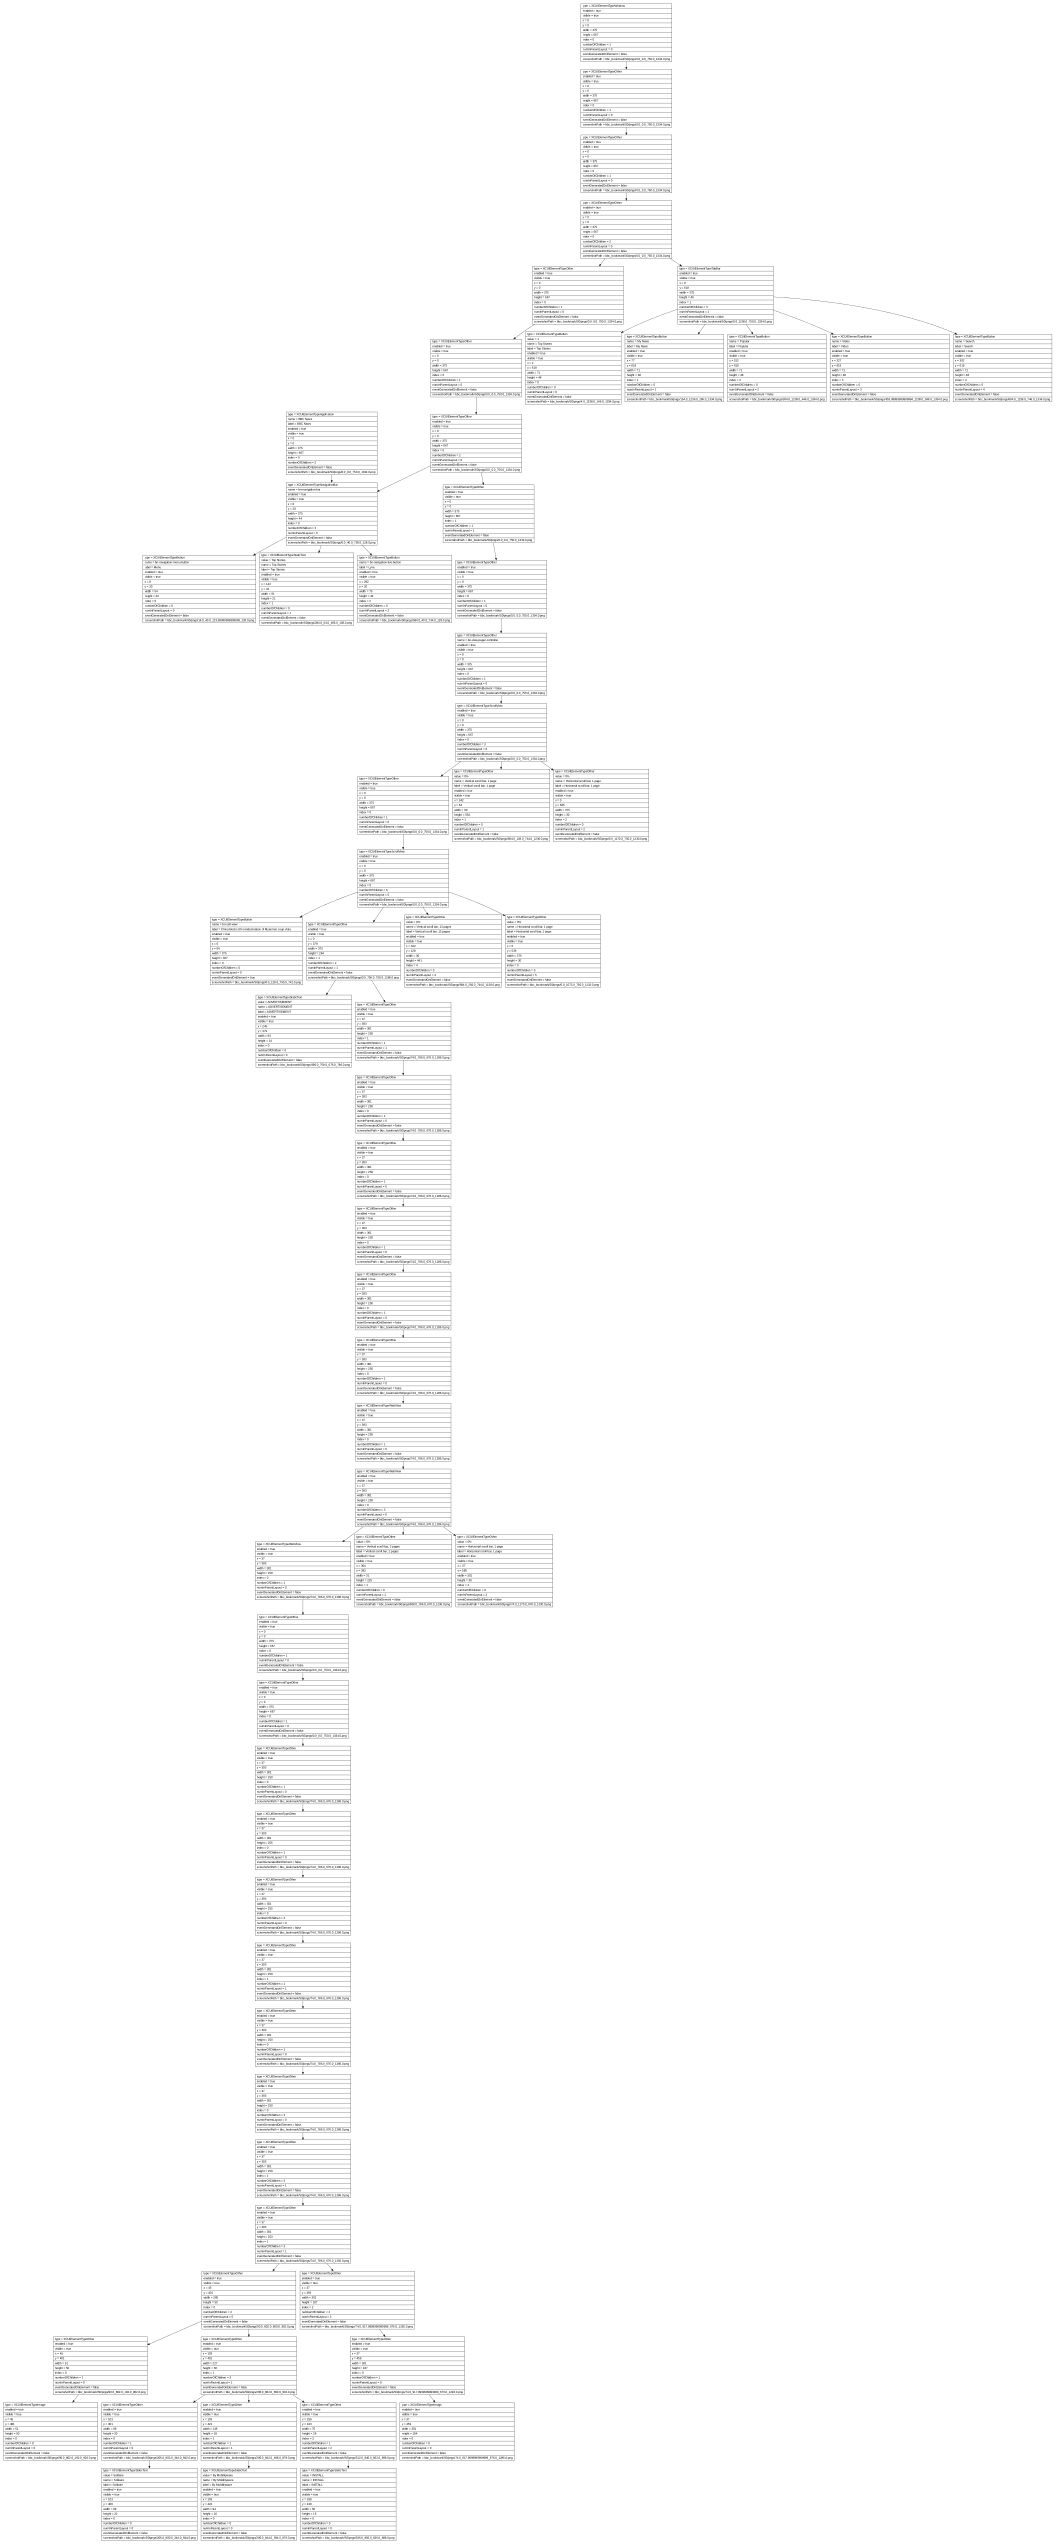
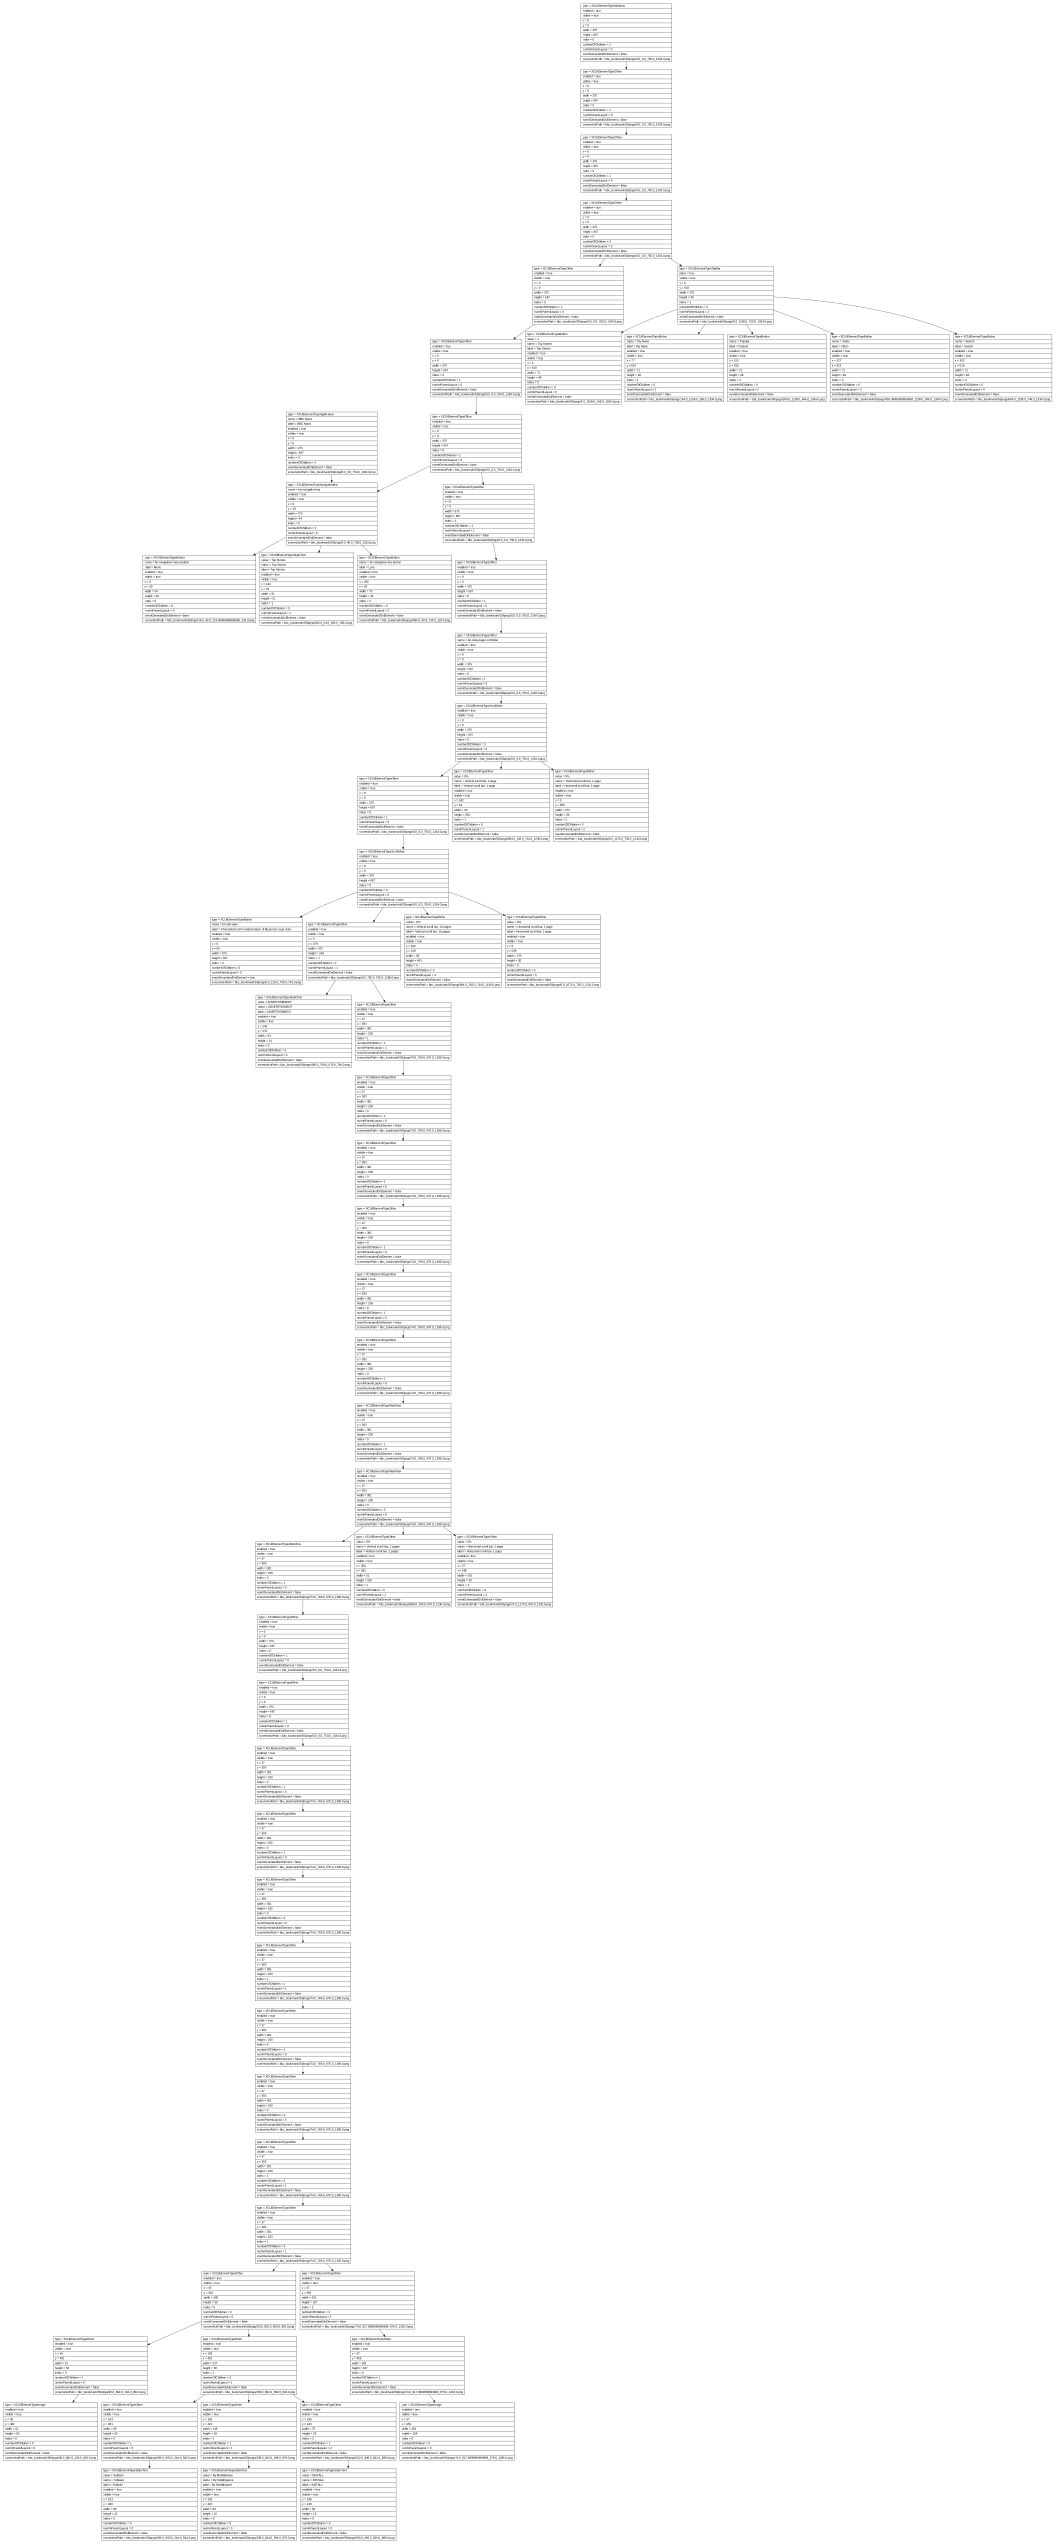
(689, 273) -> (687, 273)
